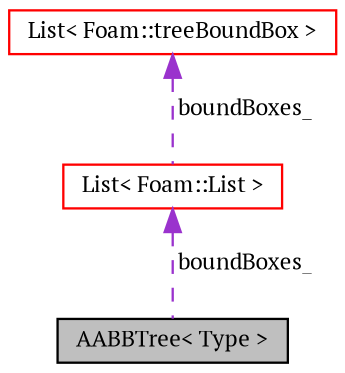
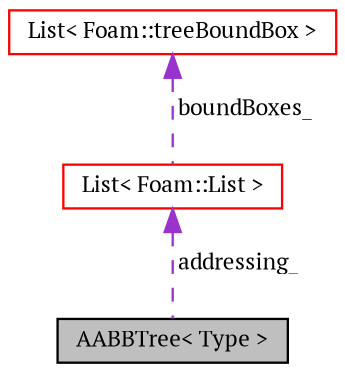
(243, 264) -> (236, 264)
